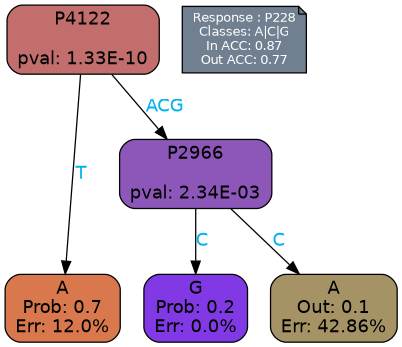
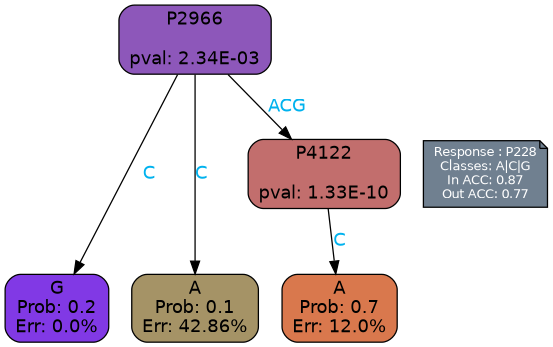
(135, 102) -> (255, 102)
(81, 174) -> (340, 241)
(334, 308) -> (195, 308)
